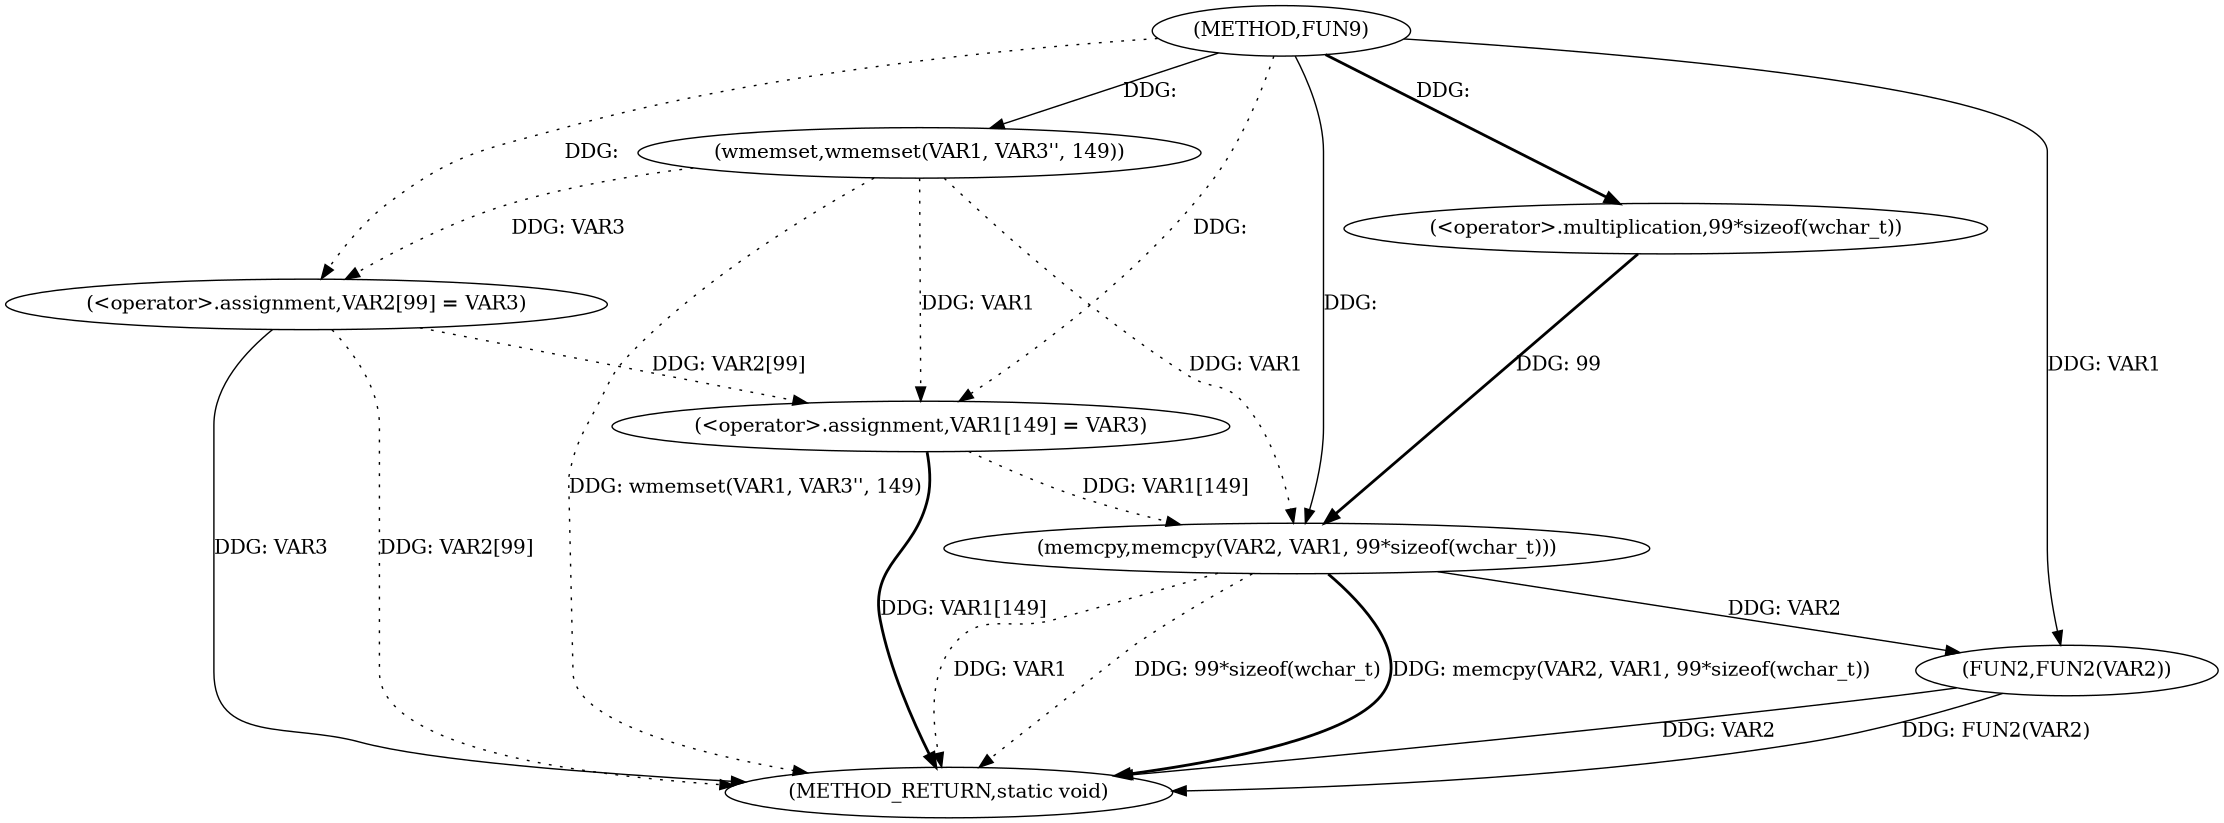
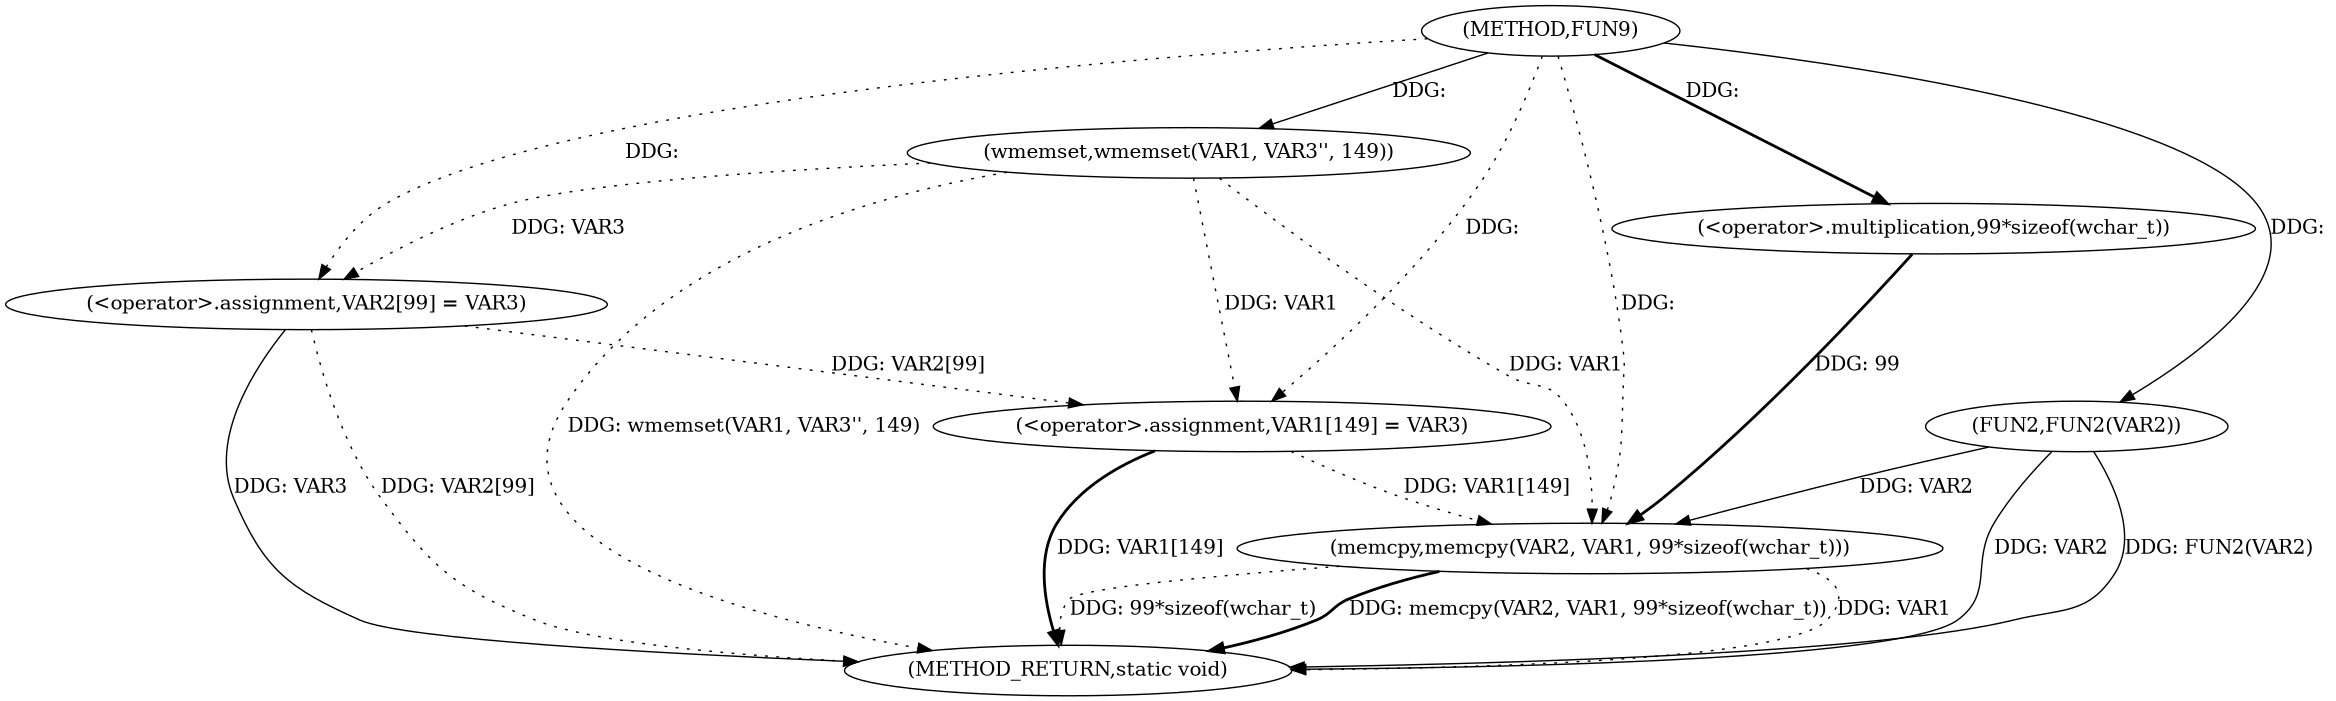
(1323, 281) -> (1613, 281)
(2105, 365) -> (2301, 229)
(1692, 611) -> (1839, 482)
